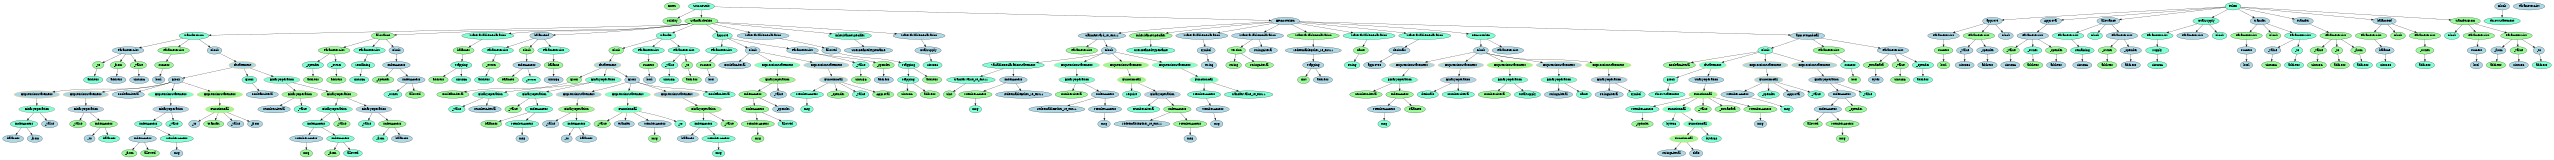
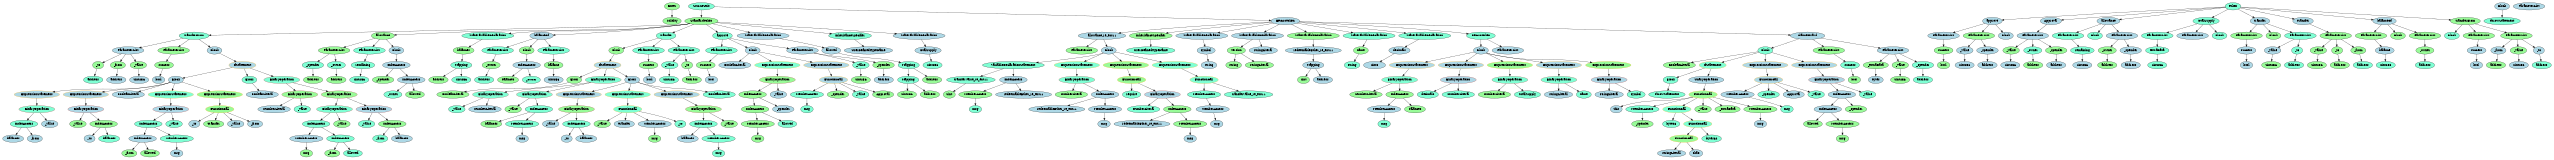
(687, 13) -> (672, 13)
(1102, 36) -> (1102, 36)
(1808, 36) -> (1808, 36)
(2157, 50) -> (2157, 50)
(1375, 65) -> (1375, 65)
none -> (1616, 109)
